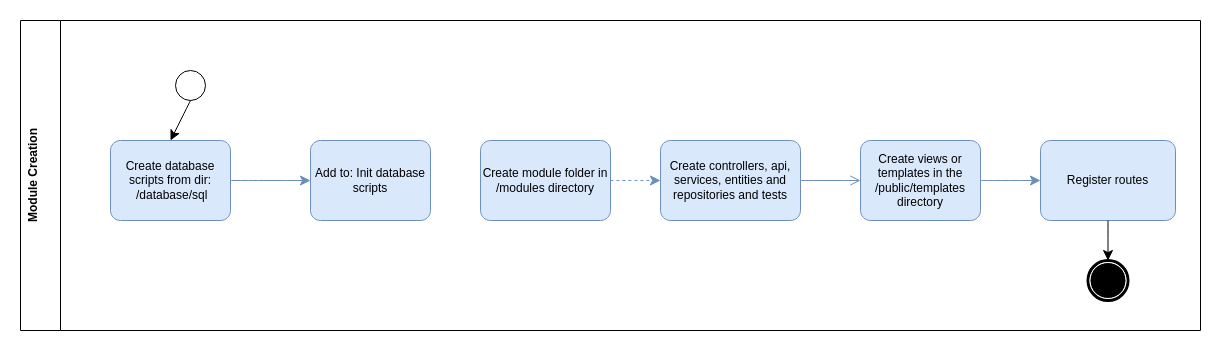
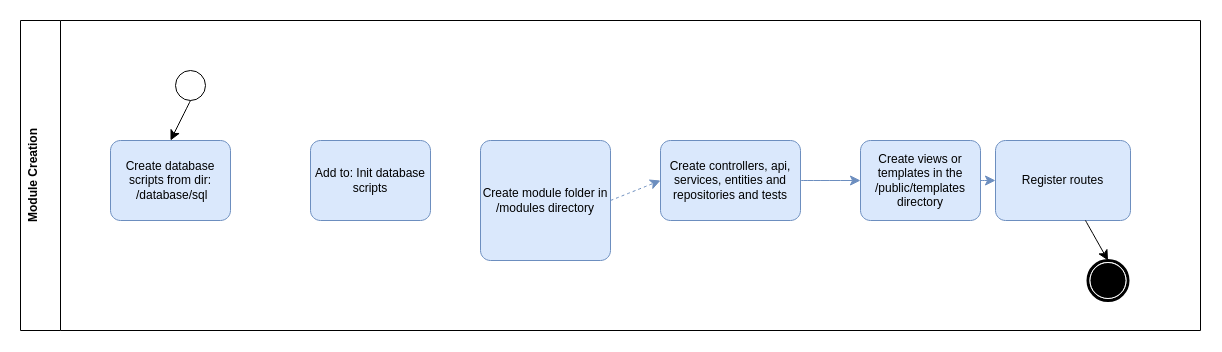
(267, 181) -> none
(546, 181) -> (546, 201)
(853, 181) -> (850, 181)
(1108, 181) -> (1063, 181)
